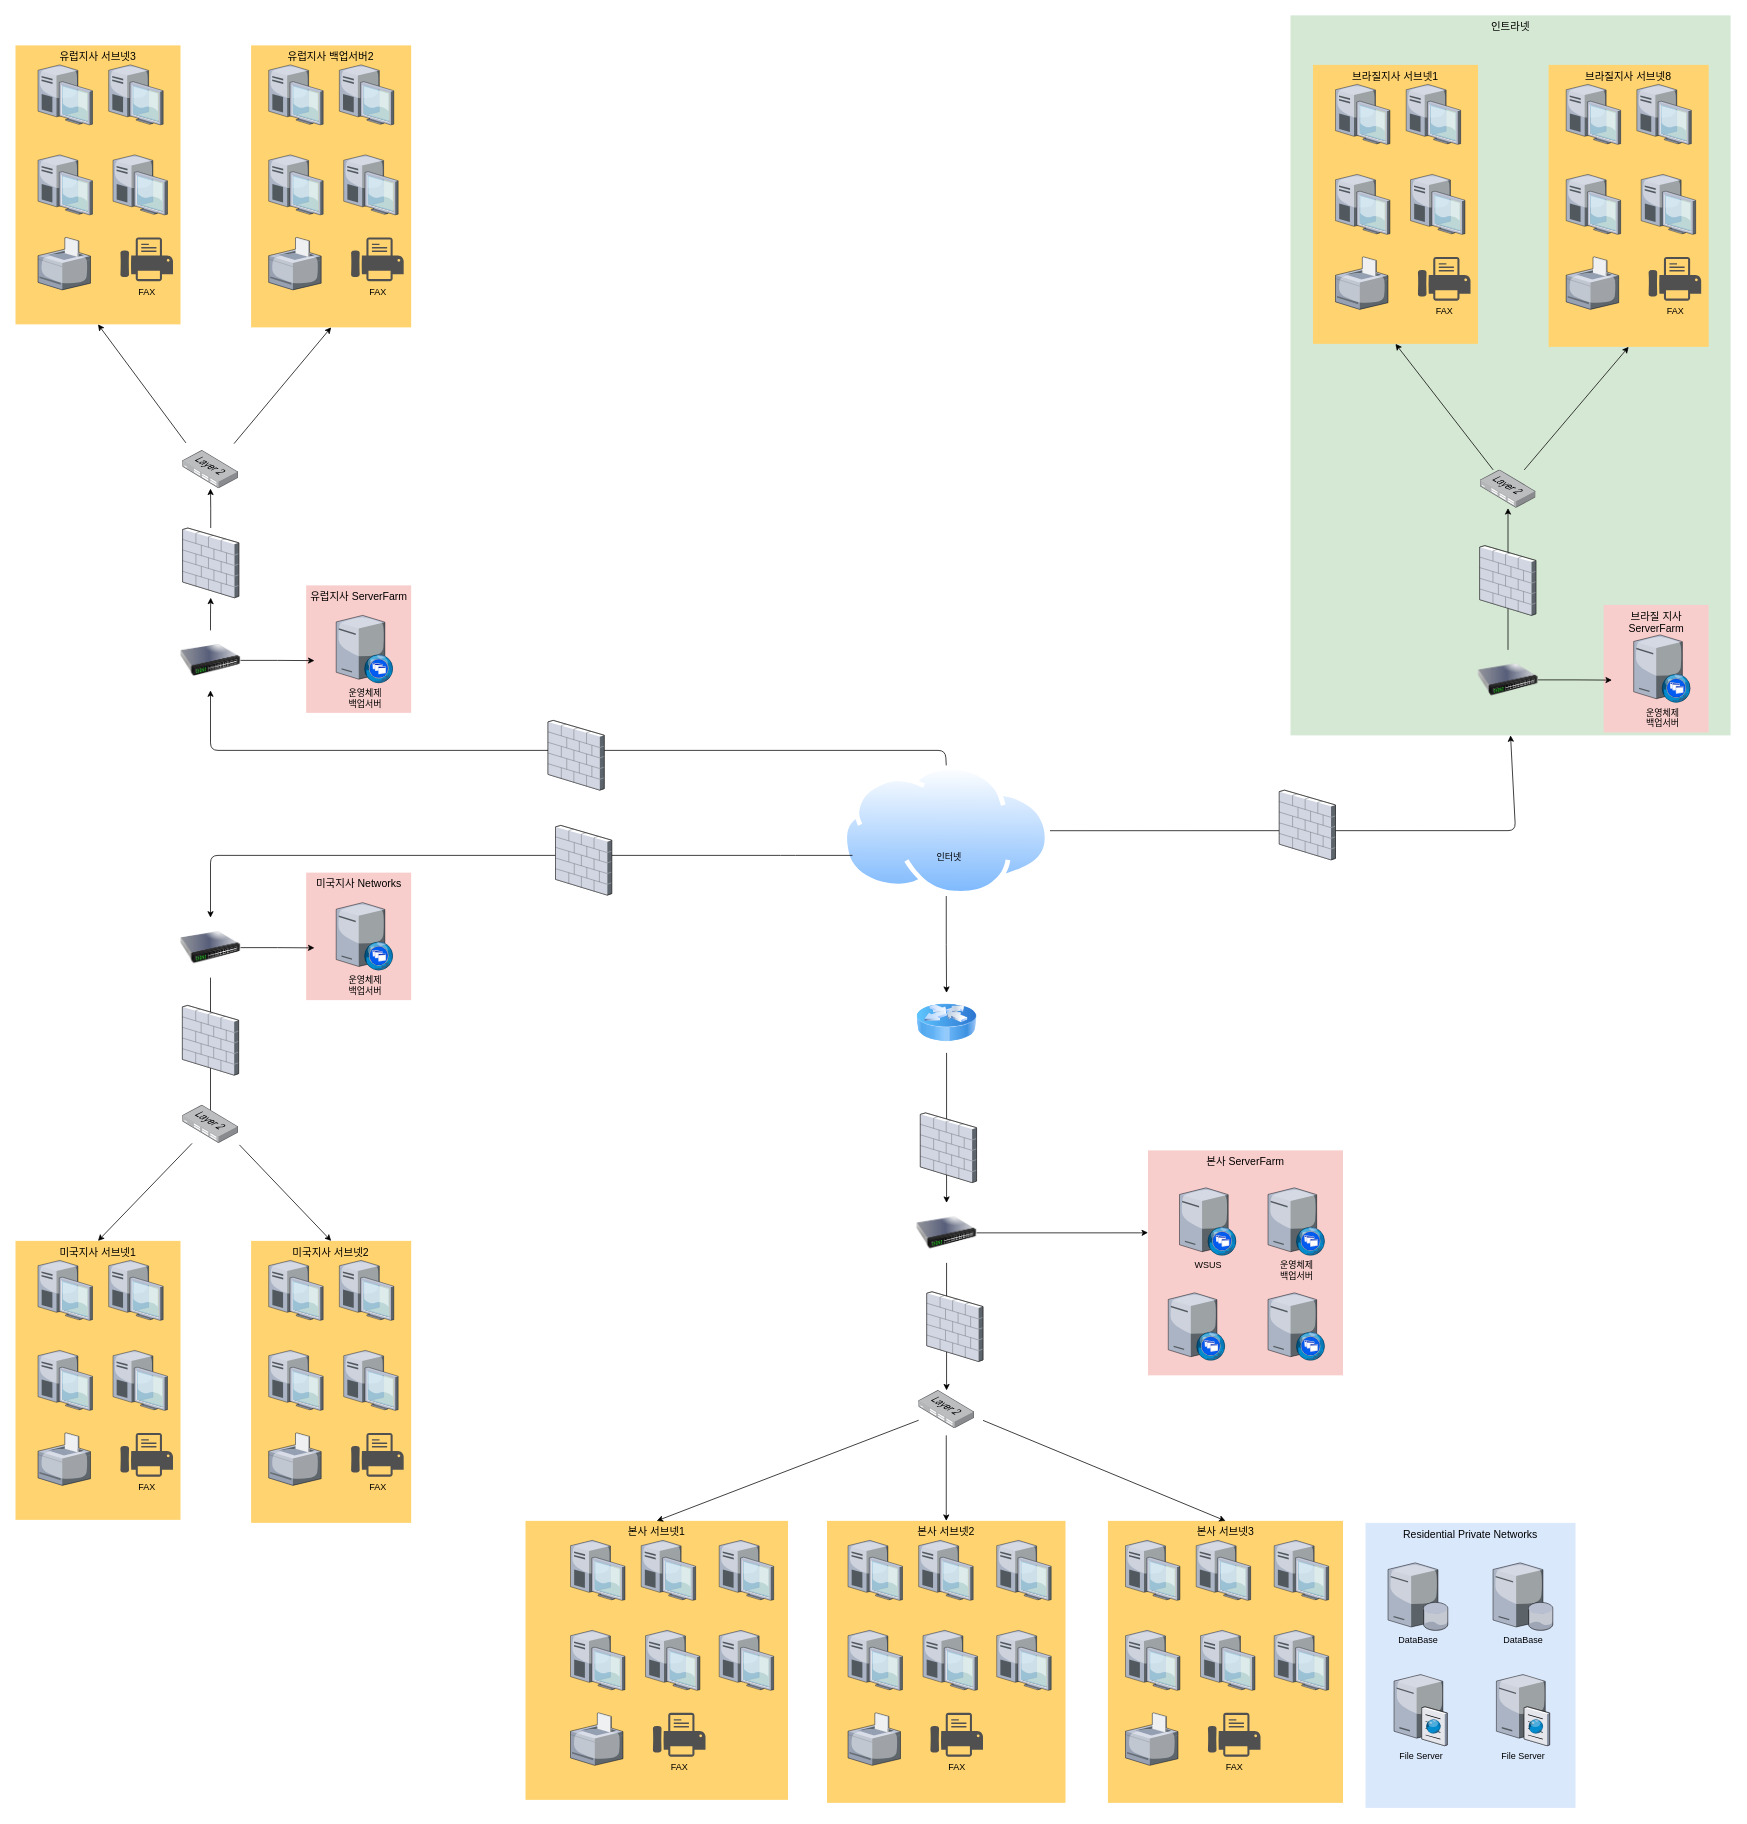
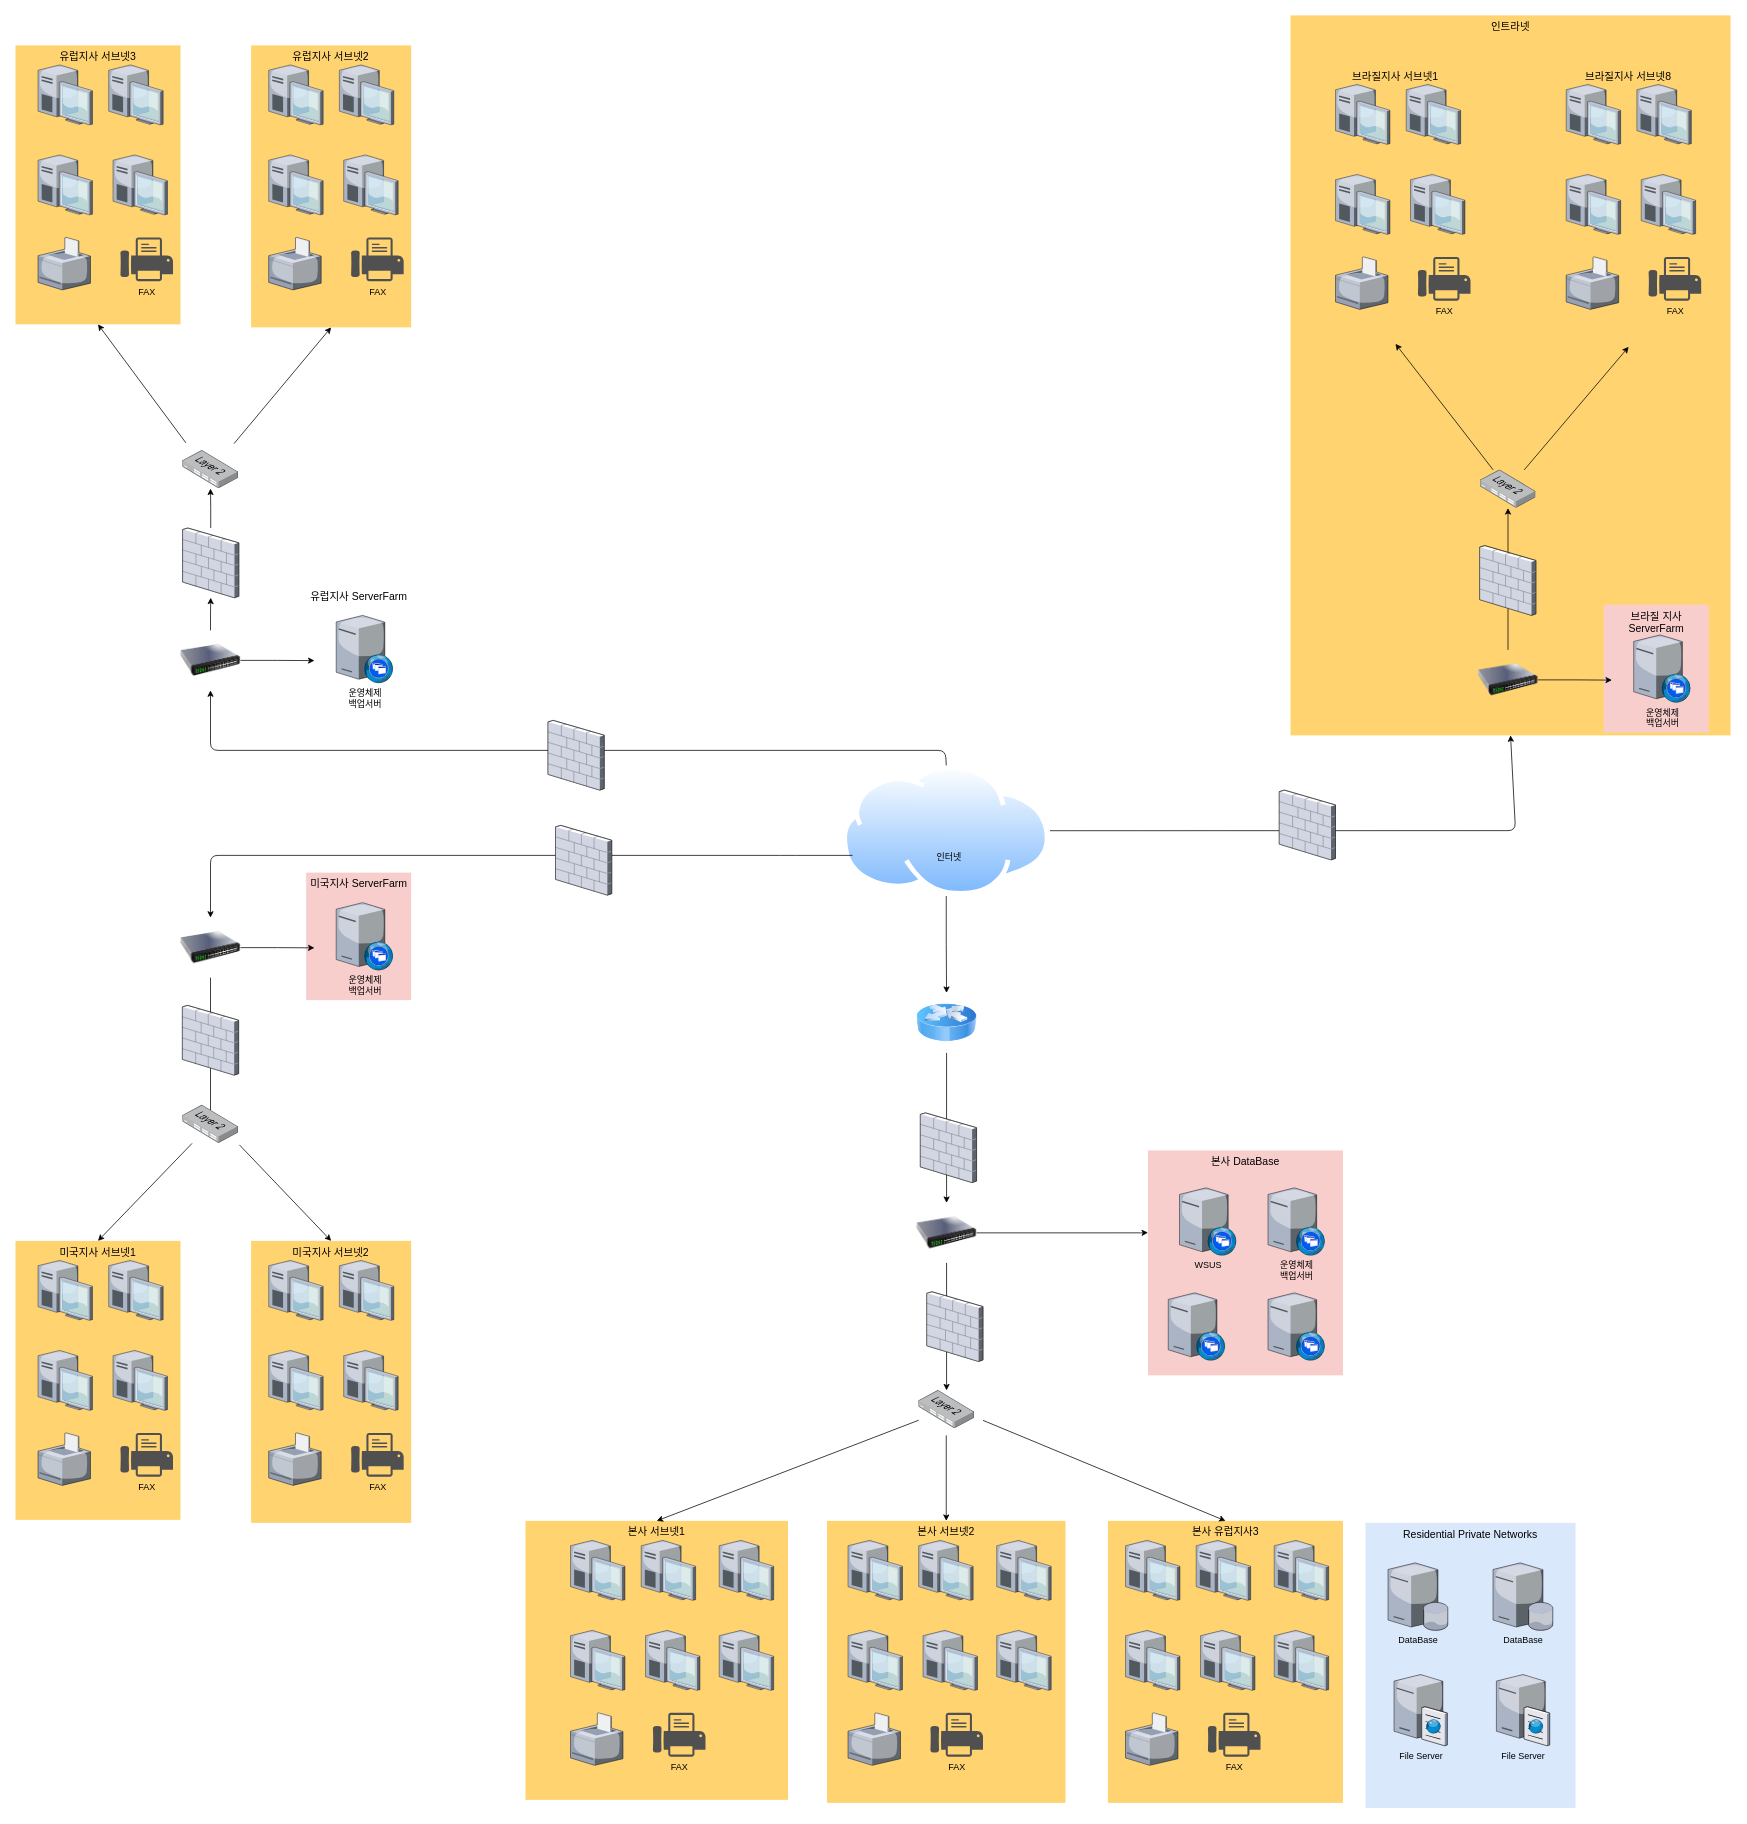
(331, 57) -> (331, 57)
(1510, 375) -> (1510, 375)
(359, 603) -> (359, 603)
(359, 884) -> (359, 890)
(1245, 1162) -> (1245, 1162)
(1226, 1532) -> (1226, 1532)
